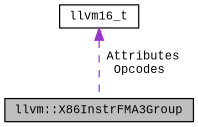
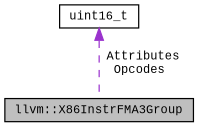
(99, 16) -> (99, 16)
